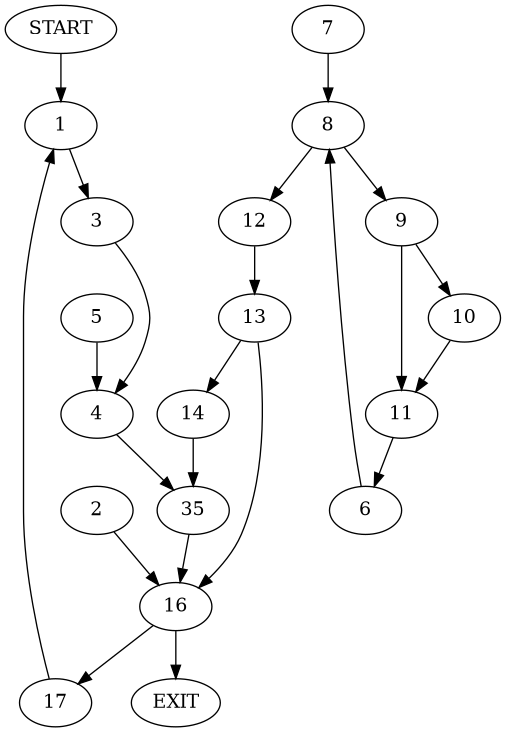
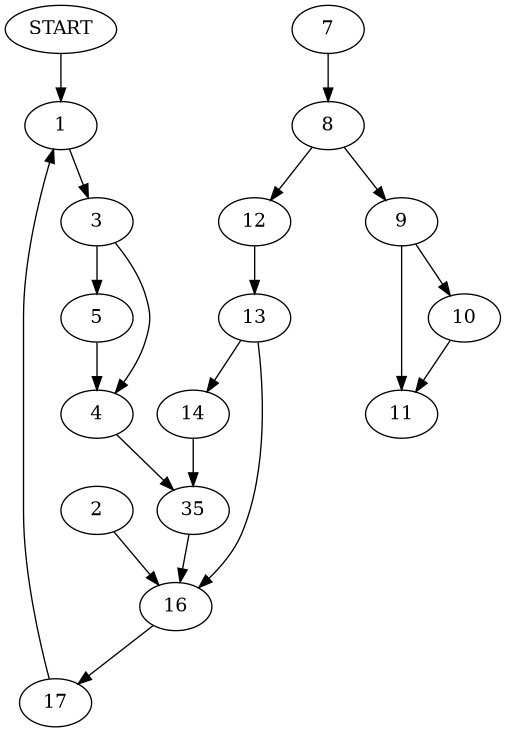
none -> (97, 263)
(366, 510) -> none
(176, 703) -> none
